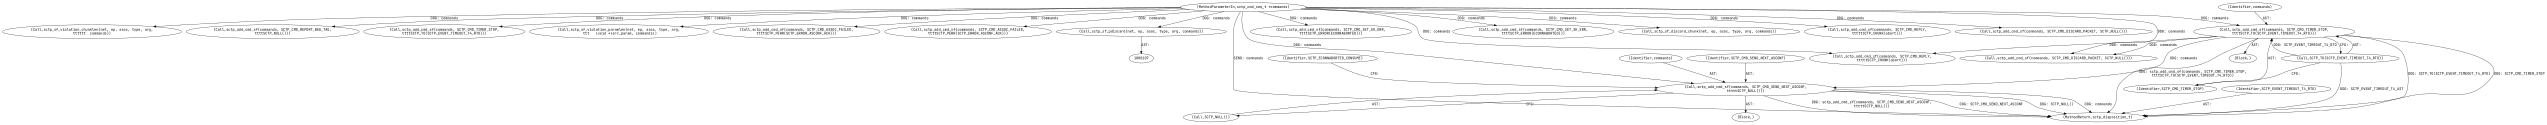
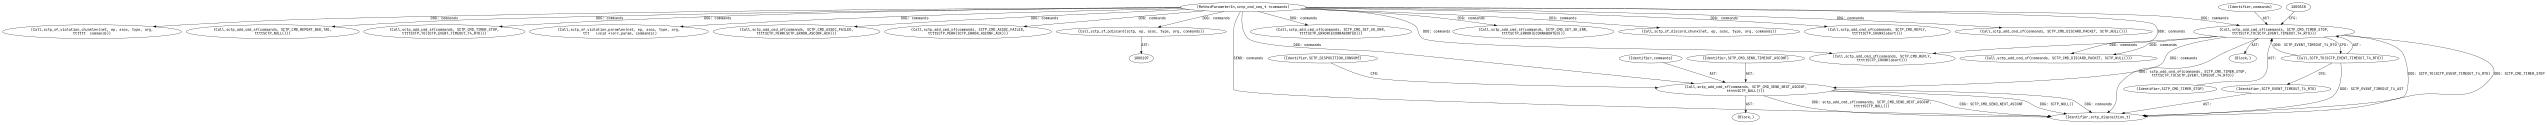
none -> (2298, 7)
(1141, 32) -> (1141, 32)
(1323, 58) -> (1323, 58)
(1746, 58) -> (1746, 58)
(2263, 79) -> (2311, 74)
(1211, 117) -> none
(2098, 117) -> (2098, 117)
